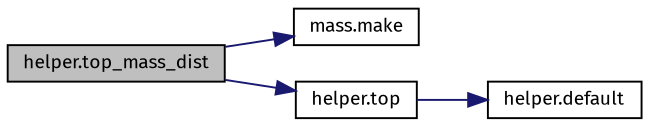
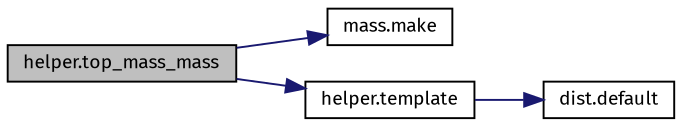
(116, 63) -> (122, 63)
(356, 100) -> (390, 100)
(565, 100) -> (609, 100)
